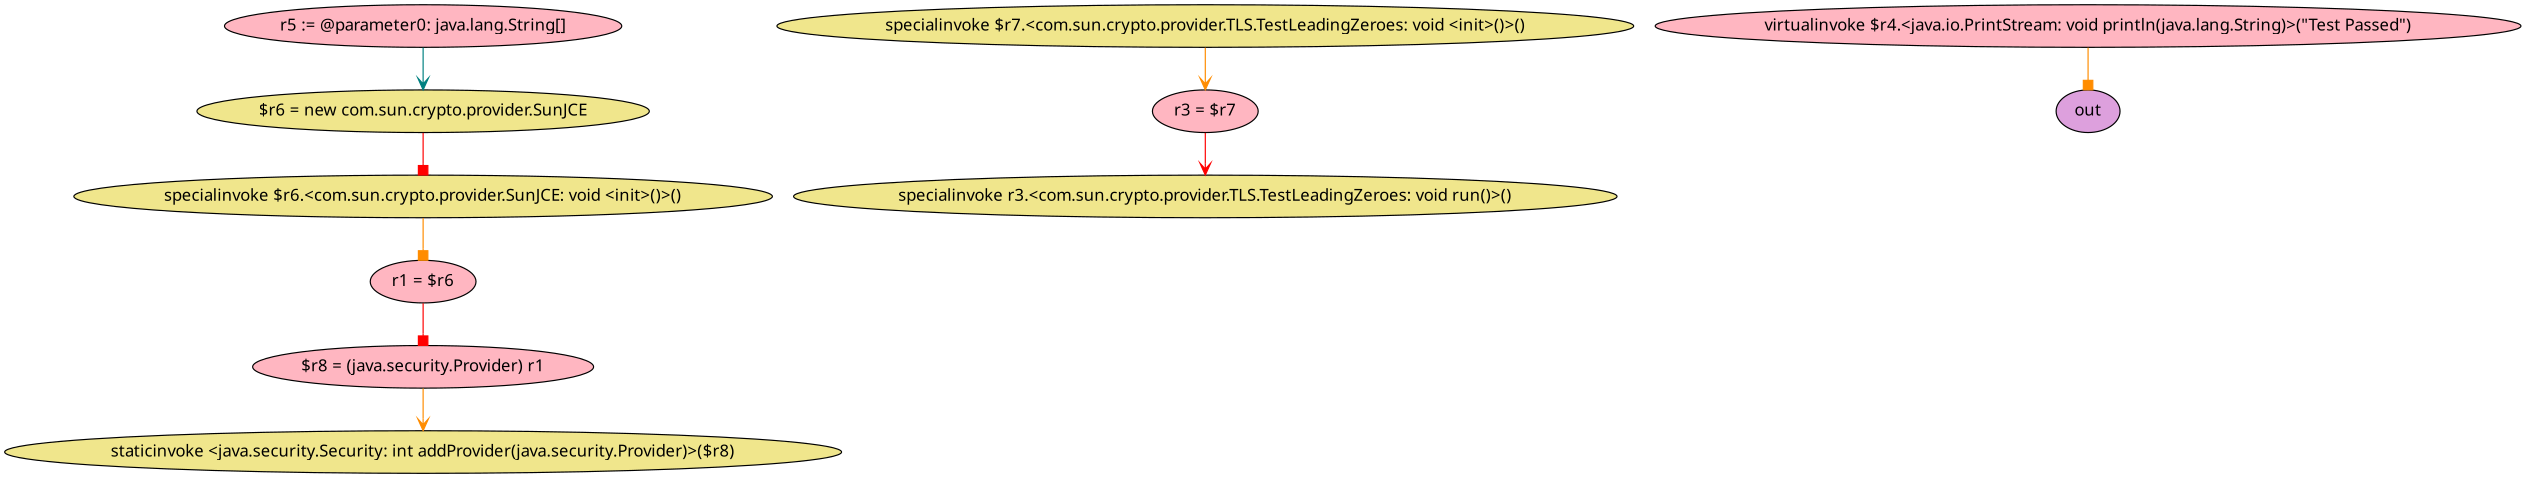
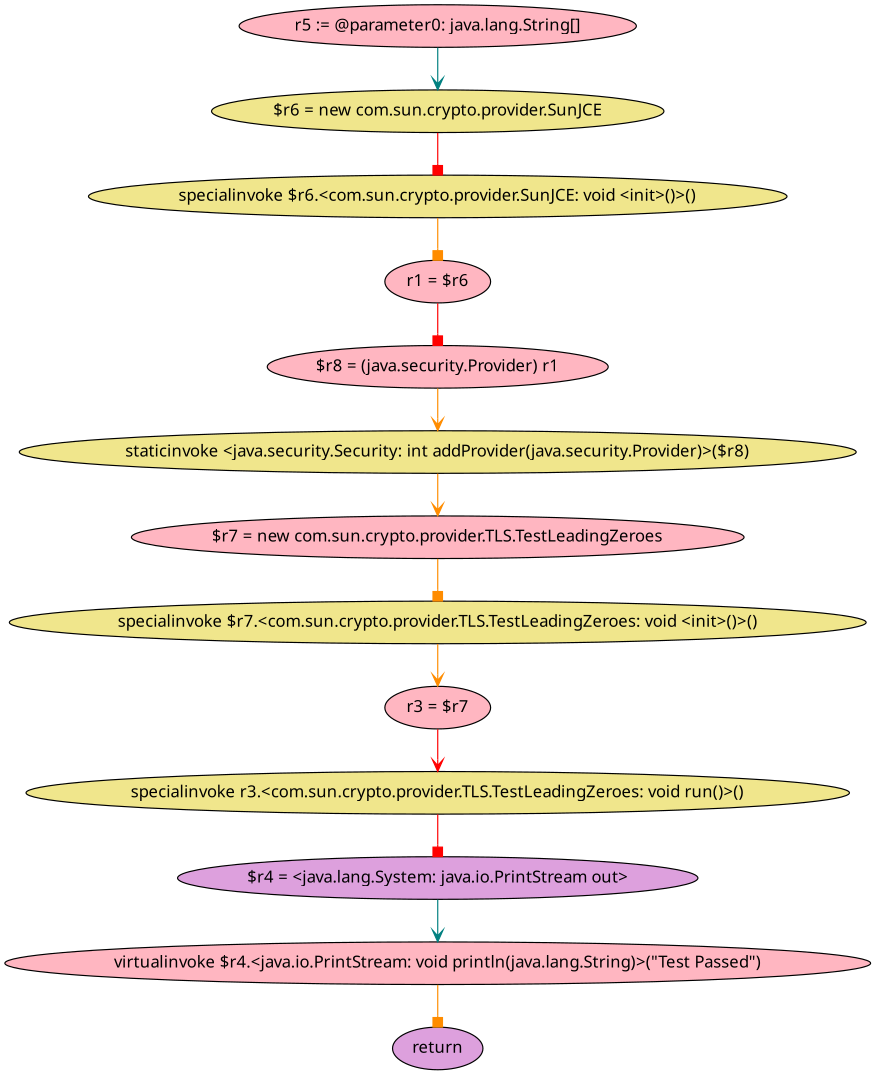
(2088, 111) -> (438, 1048)
none -> (438, 537)
none -> (438, 878)
